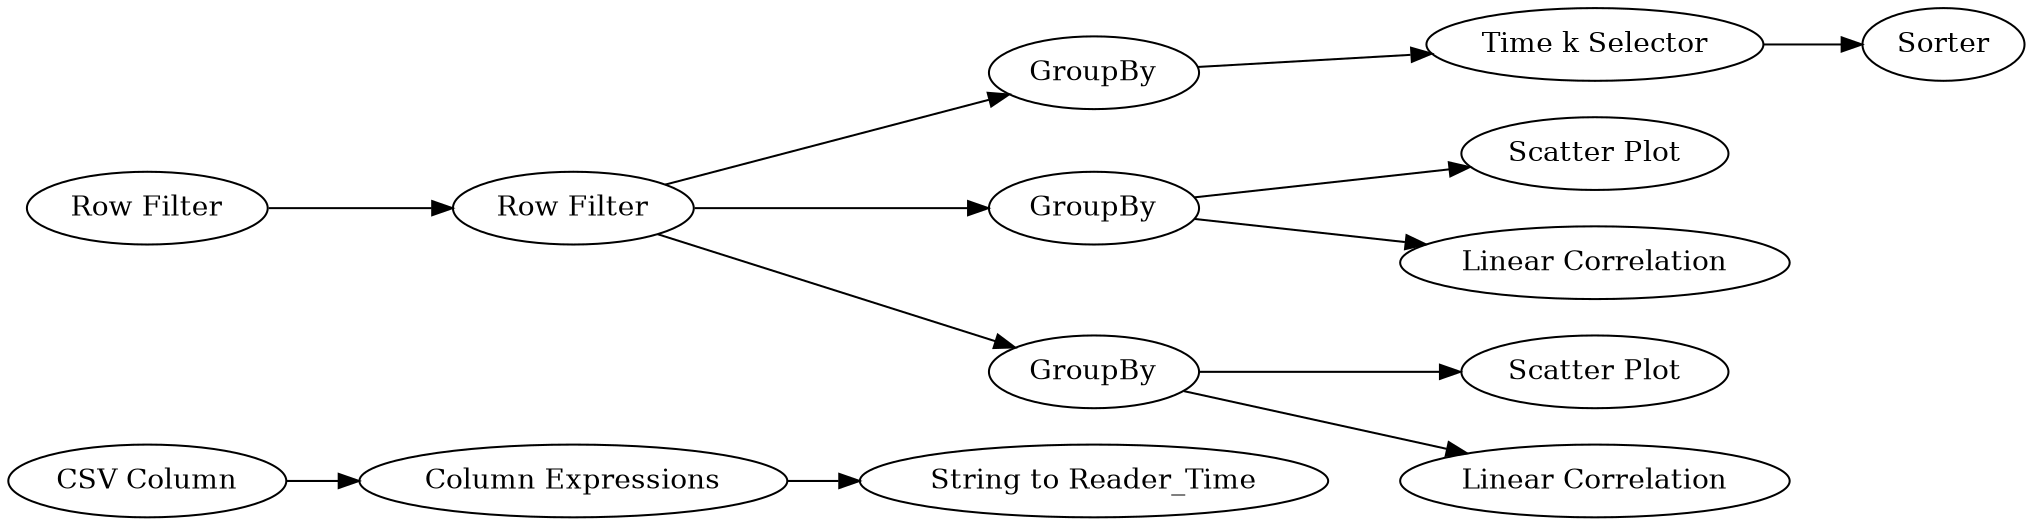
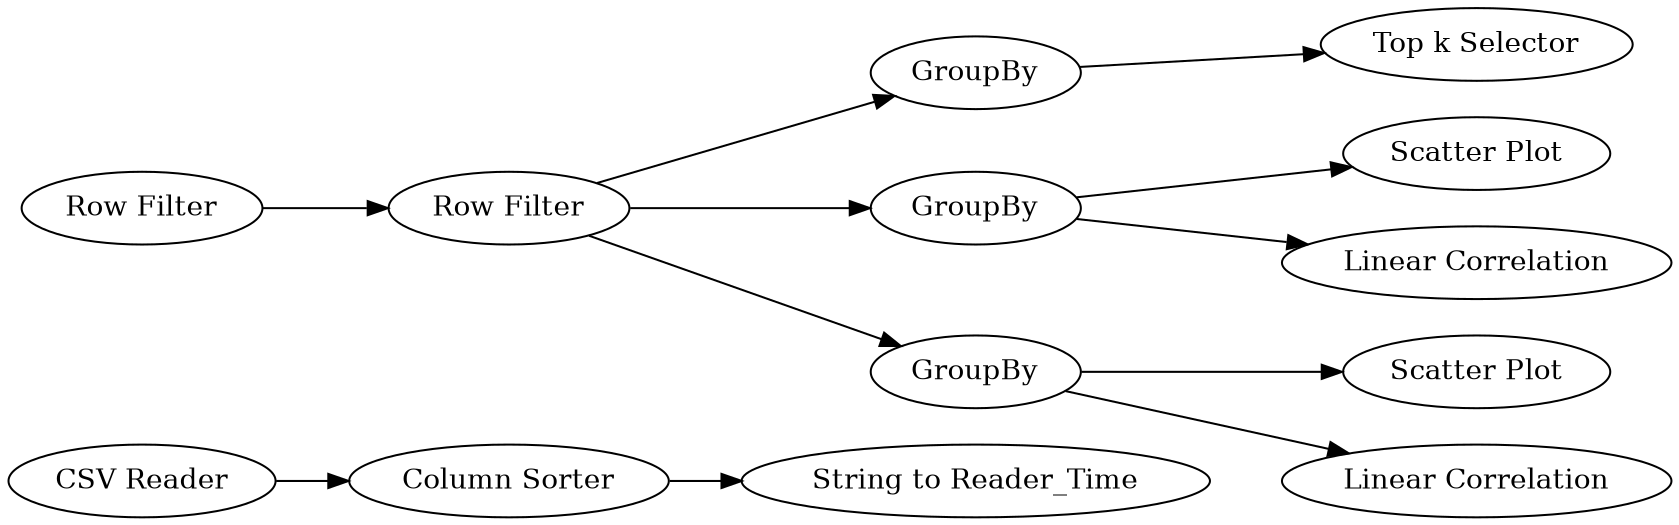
(1595, 44) -> (1477, 44)
(1943, 44) -> none
(147, 481) -> (142, 481)
(573, 481) -> (509, 481)
